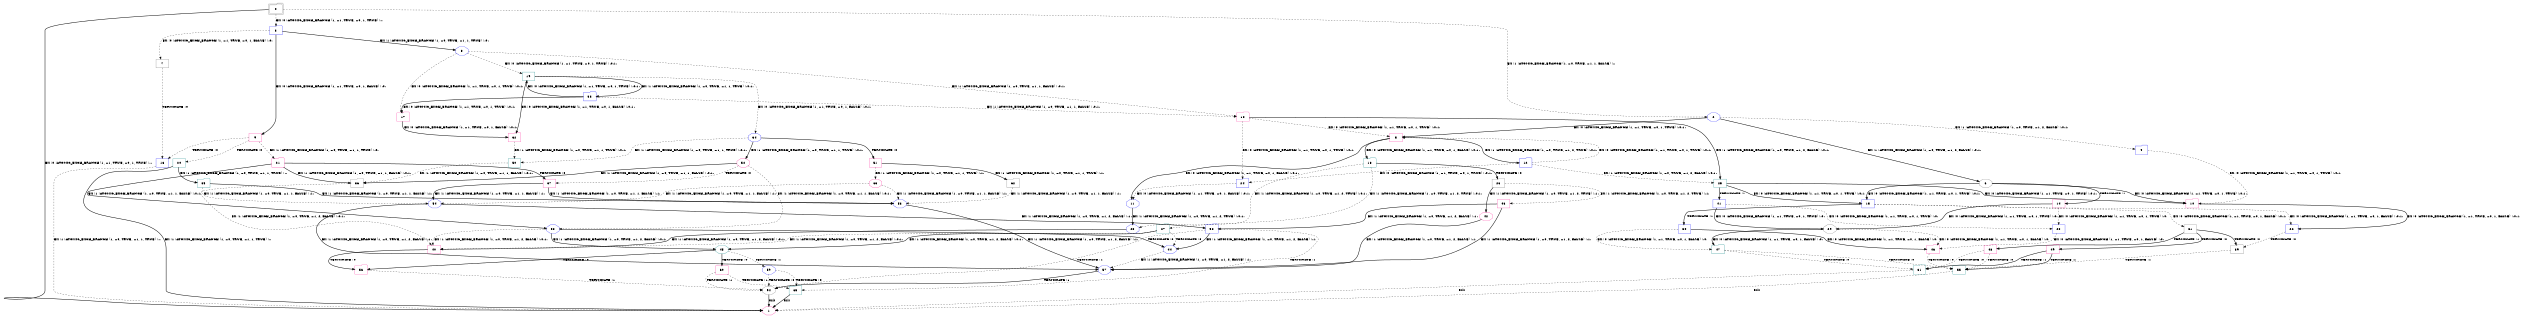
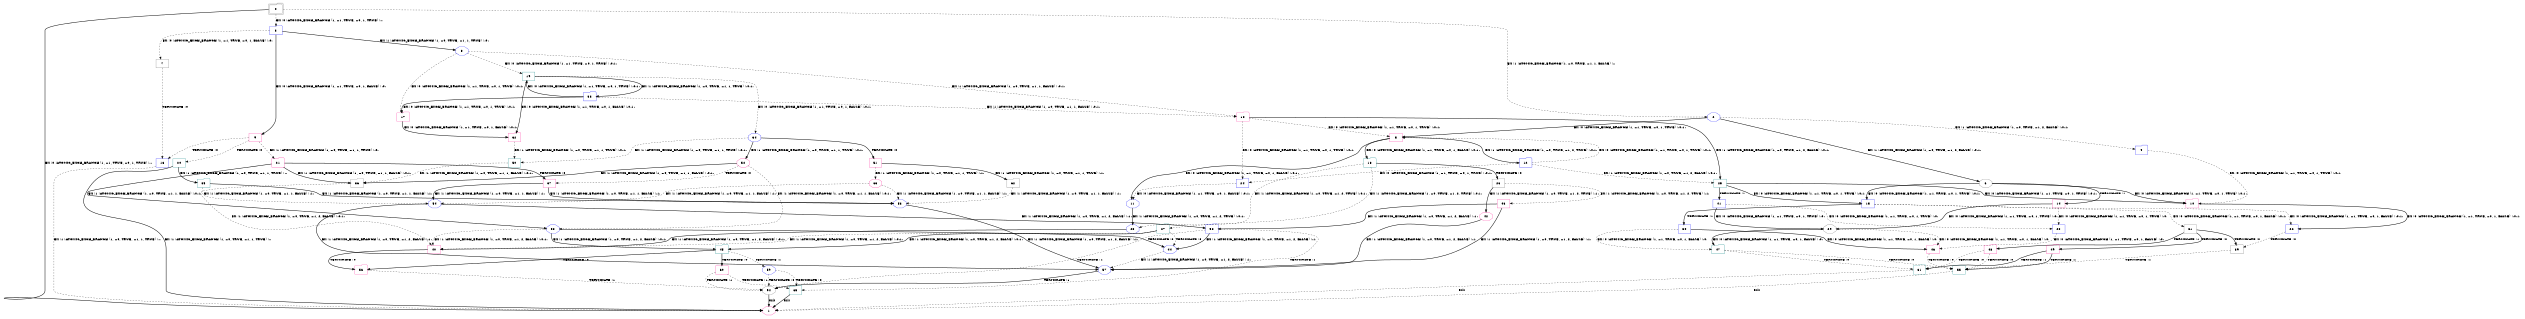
(722, 250) -> (722, 250)
